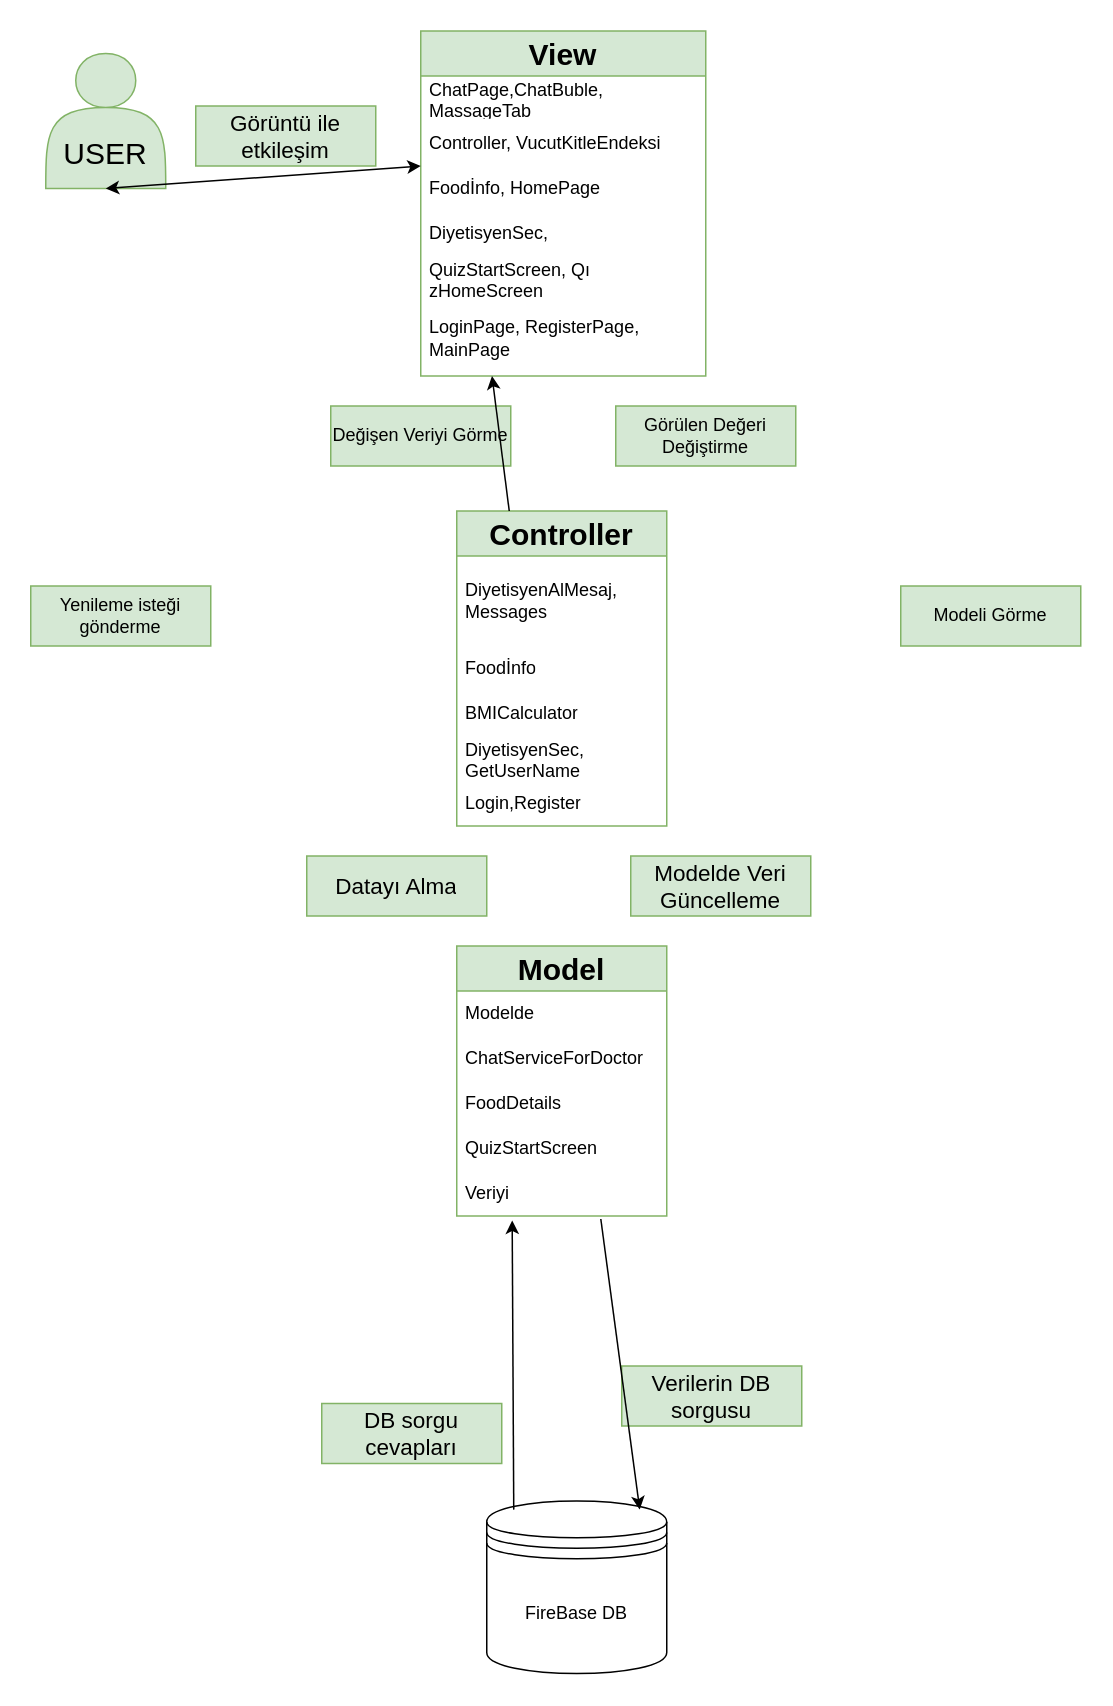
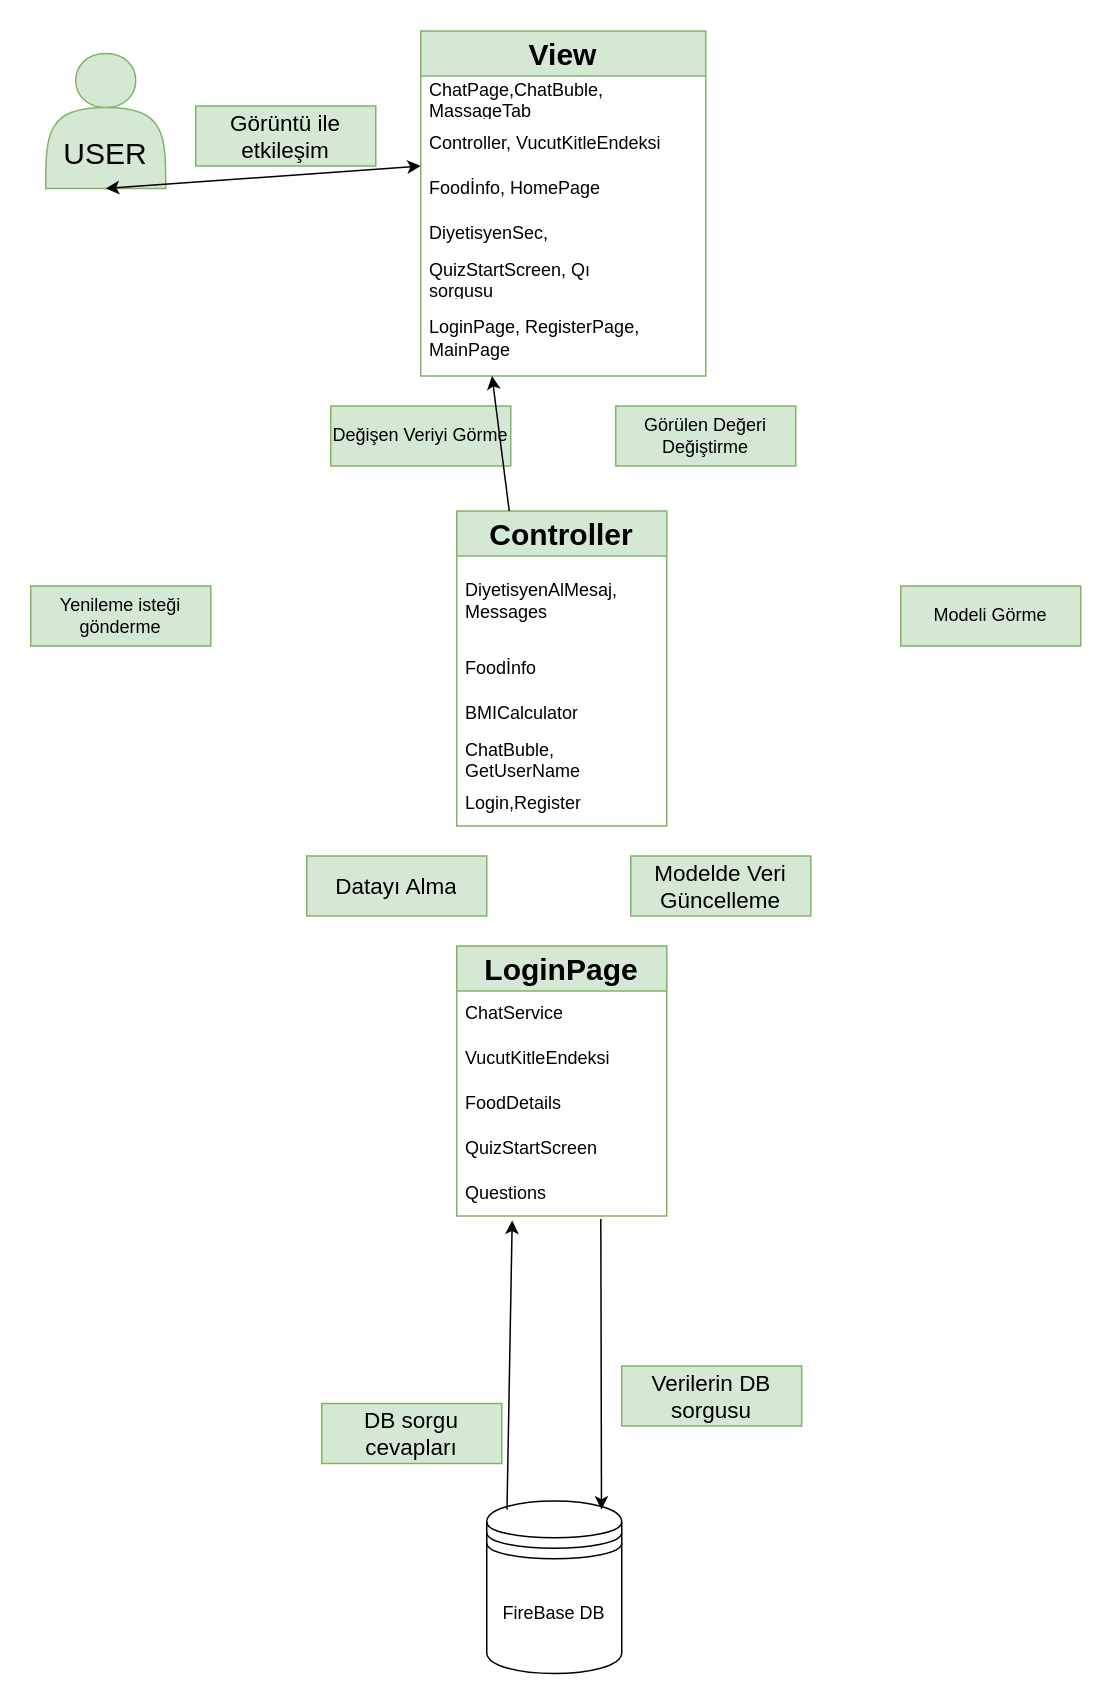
(518, 278) -> (518, 278)
(563, 758) -> (563, 758)
(562, 968) -> (562, 968)
(499, 1013) -> (519, 1013)
(563, 1058) -> (544, 1058)
(491, 1193) -> (509, 1193)
(577, 1587) -> (554, 1587)
